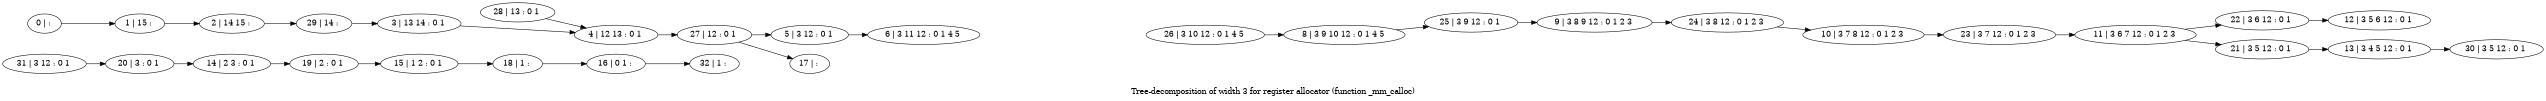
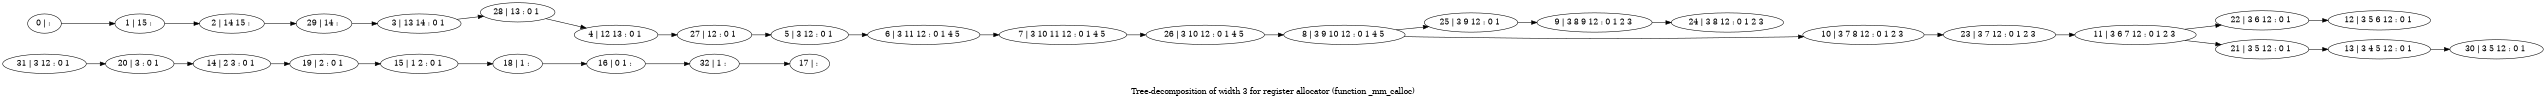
(1791, 28) -> (1601, 39)
(515, 29) -> (467, 18)
none -> (1063, 35)
(763, 50) -> (762, 64)
